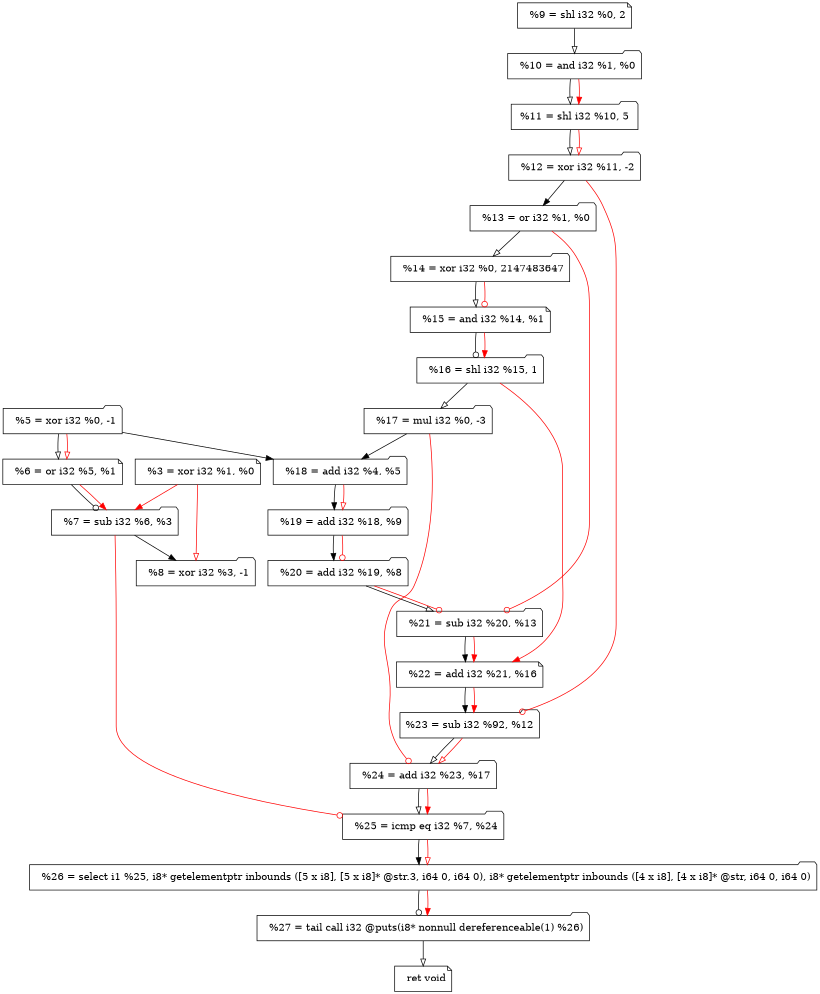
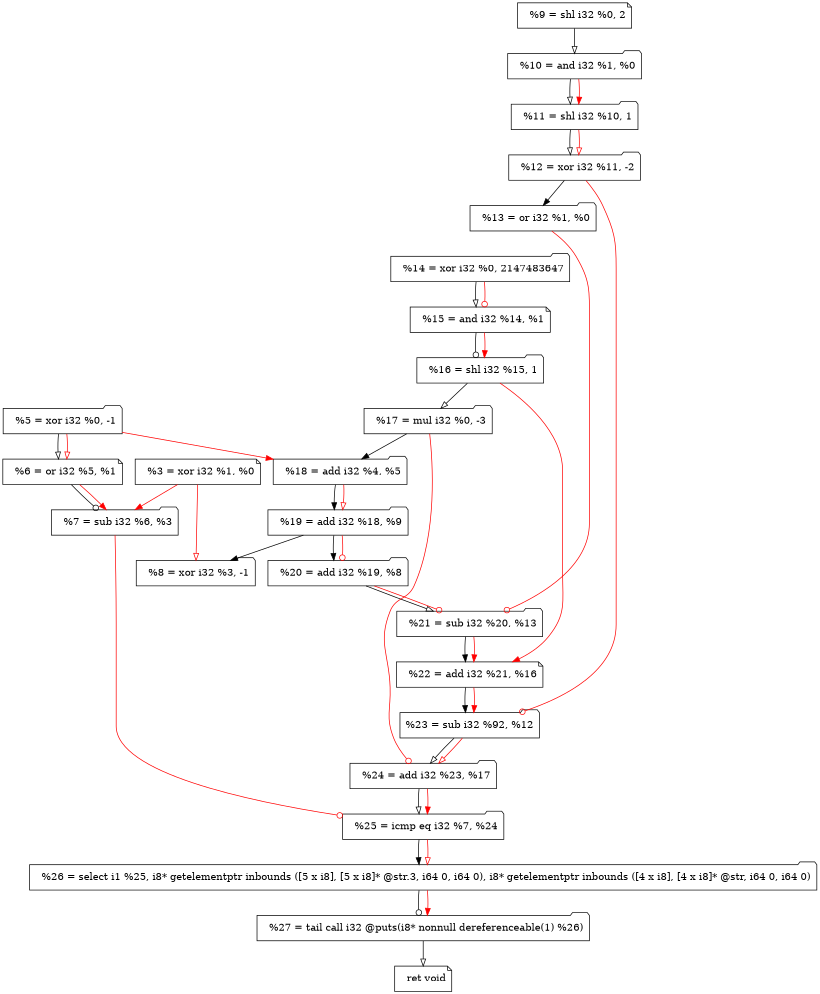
(575, 117) -> (575, 117)
(509, 241) -> none
(194, 445) -> (194, 445)
(152, 546) -> (270, 547)
